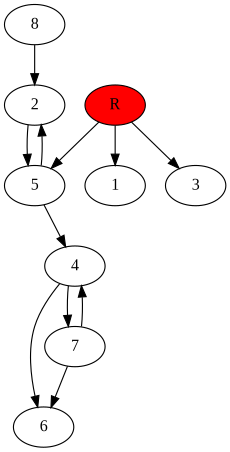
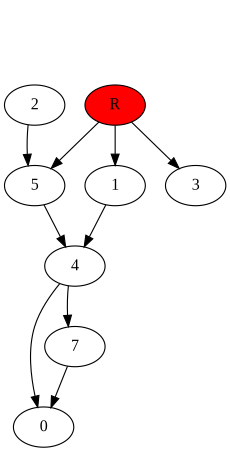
(35, 25) -> none
(42, 151) -> none
(82, 312) -> (98, 221)
(44, 427) -> (44, 427)
